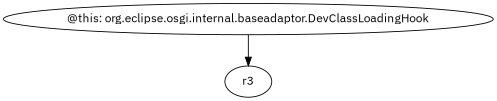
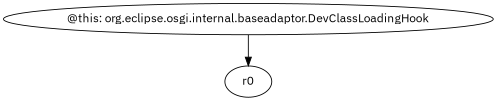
(248, 82) -> (248, 82)
